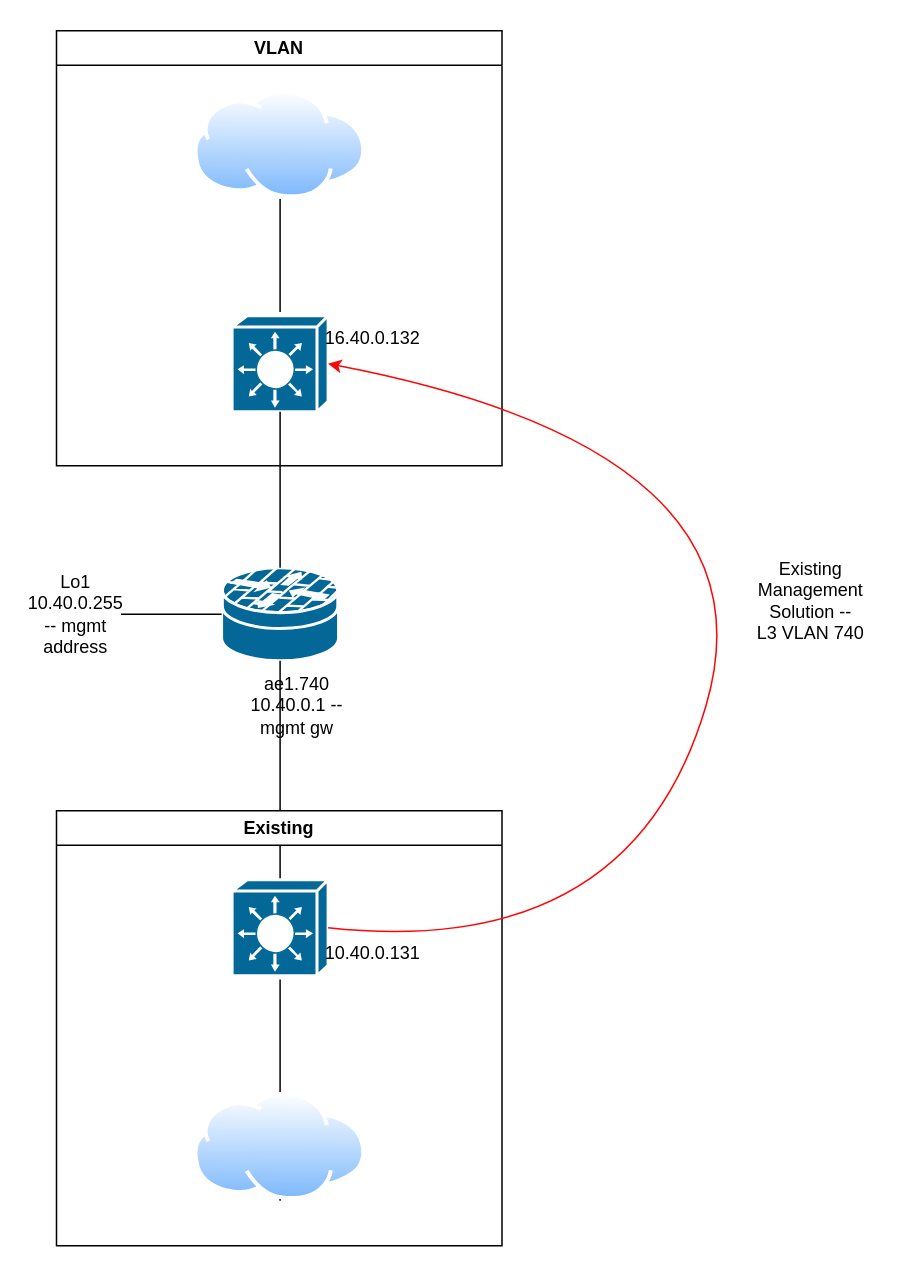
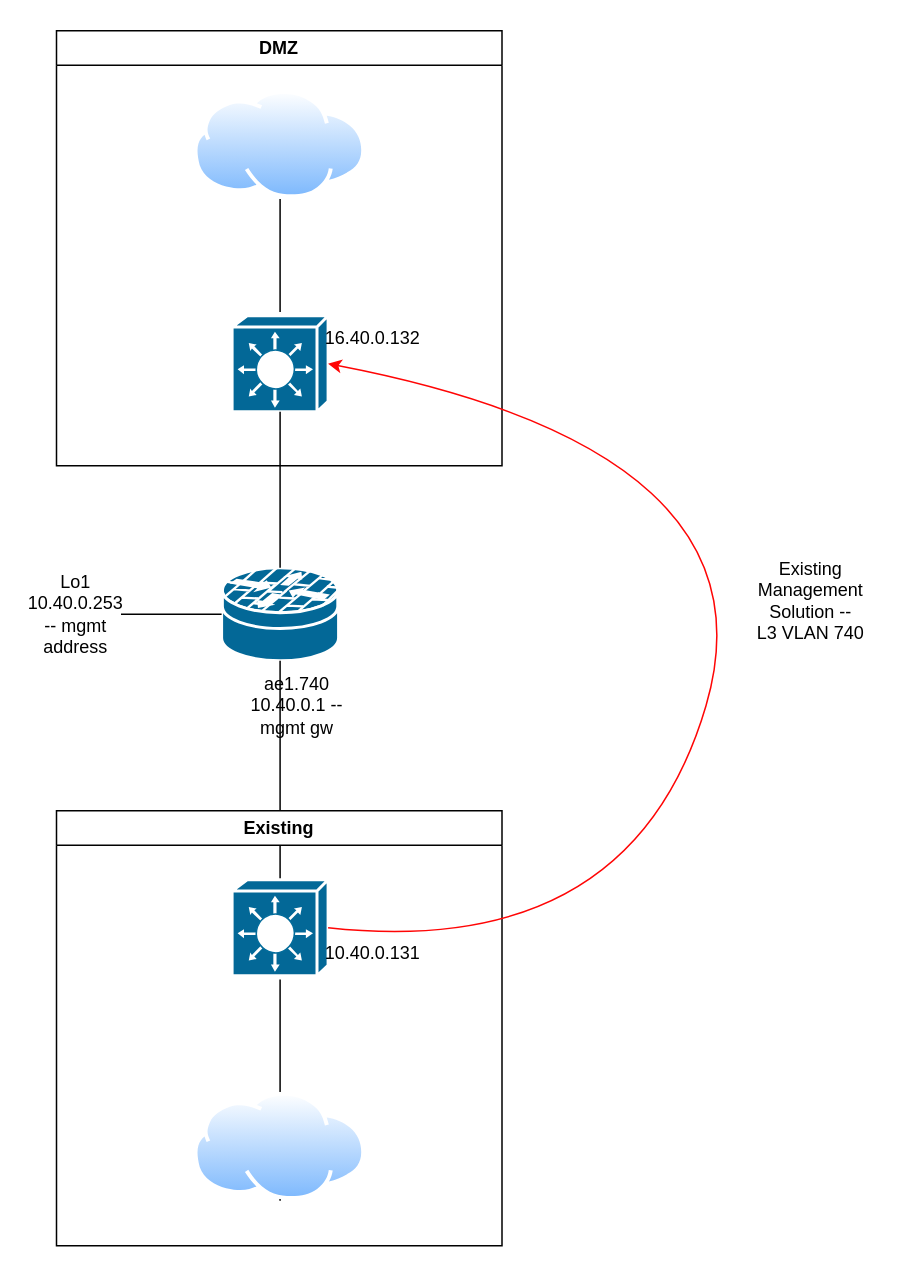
(279, 49) -> (279, 49)
(76, 614) -> (76, 614)
